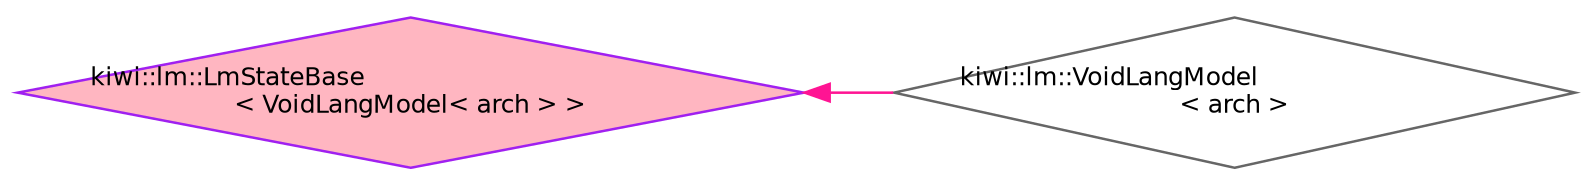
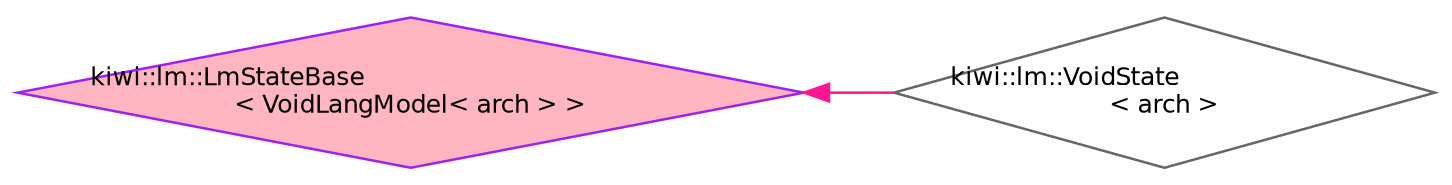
(1235, 93) -> (1164, 93)
